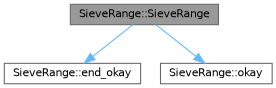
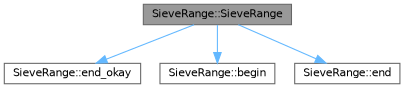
(216, 74) -> (347, 74)
none -> (217, 74)
